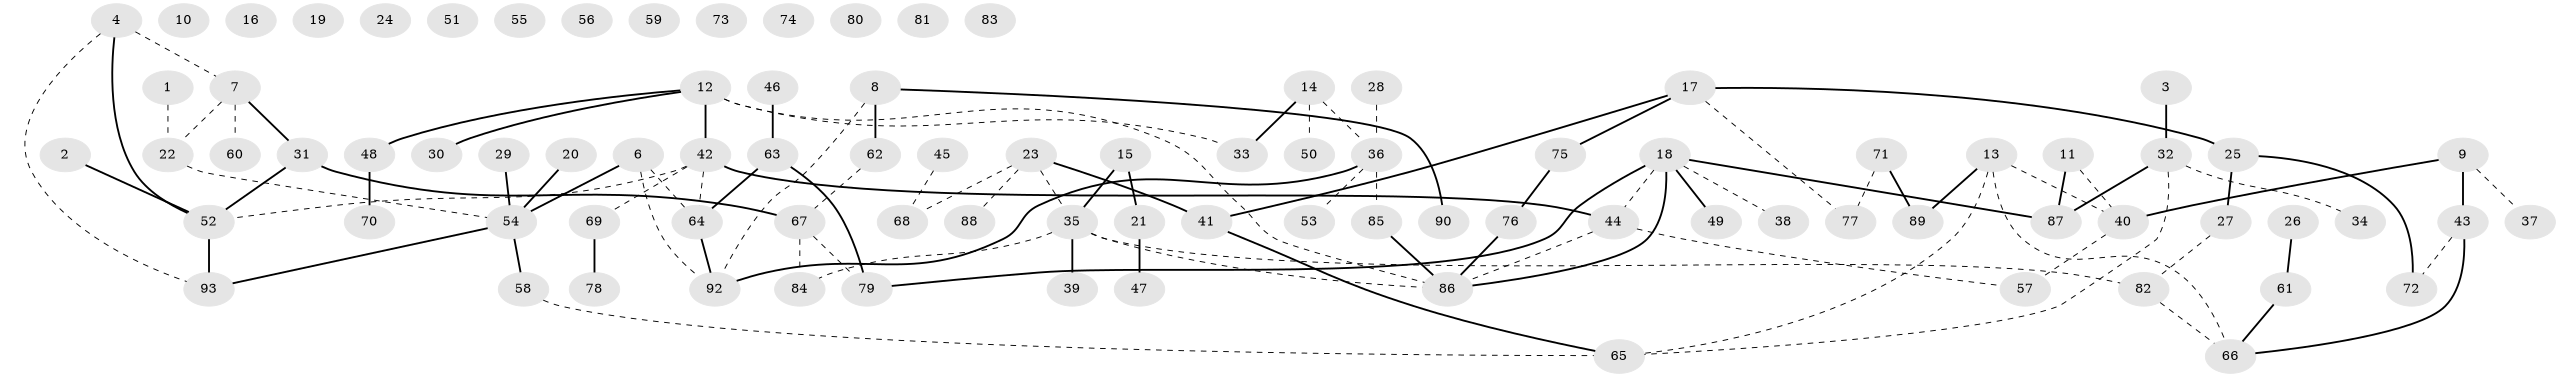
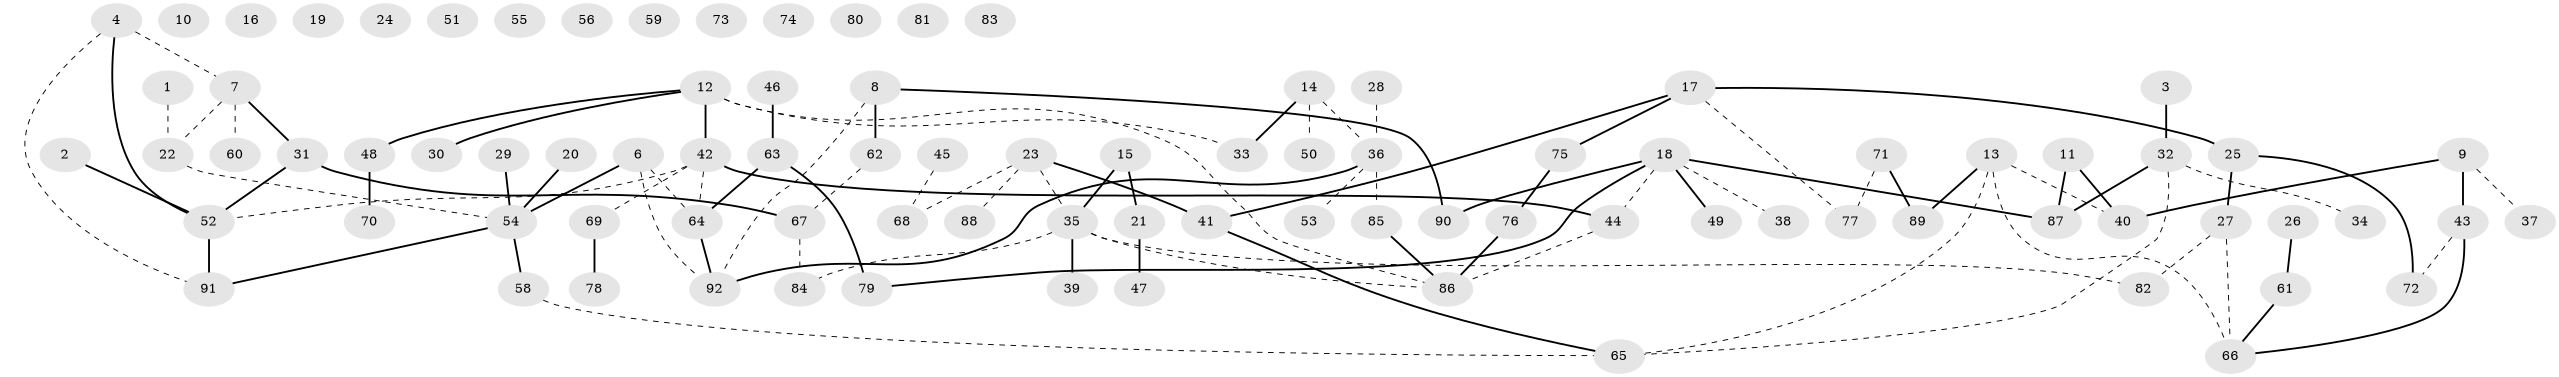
(2096, 189) -> (2096, 189)
(833, 256) -> none
(1609, 258) -> (1552, 184)
(209, 289) -> (209, 289)
(2025, 289) -> none
(2187, 323) -> (2228, 289)
